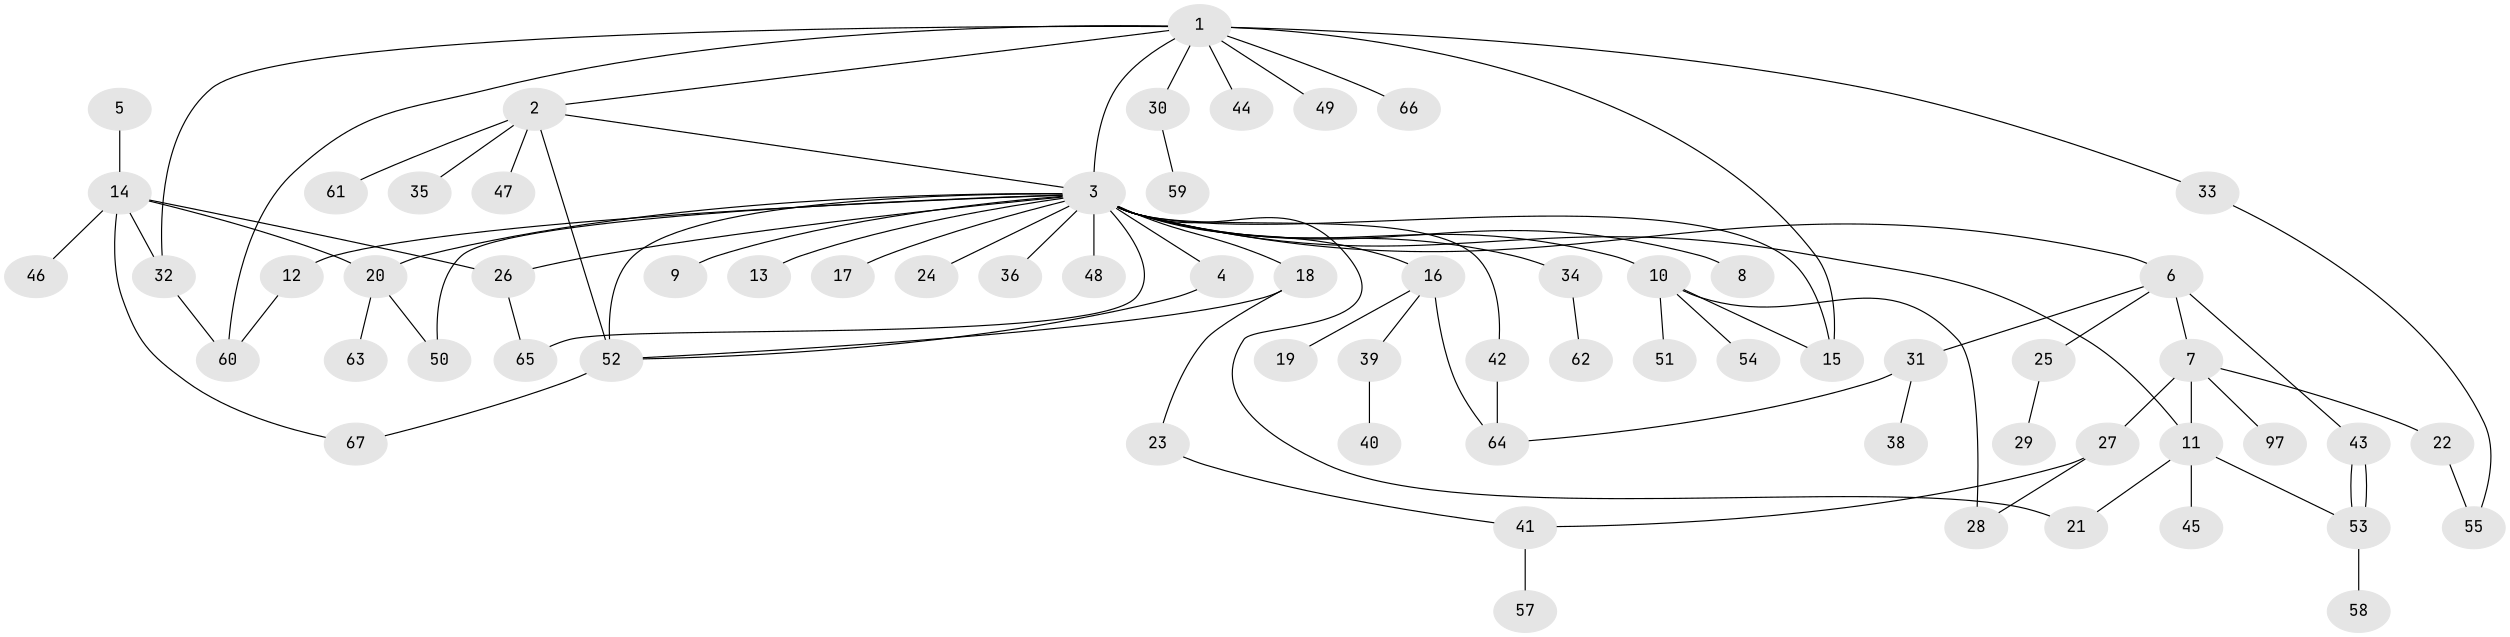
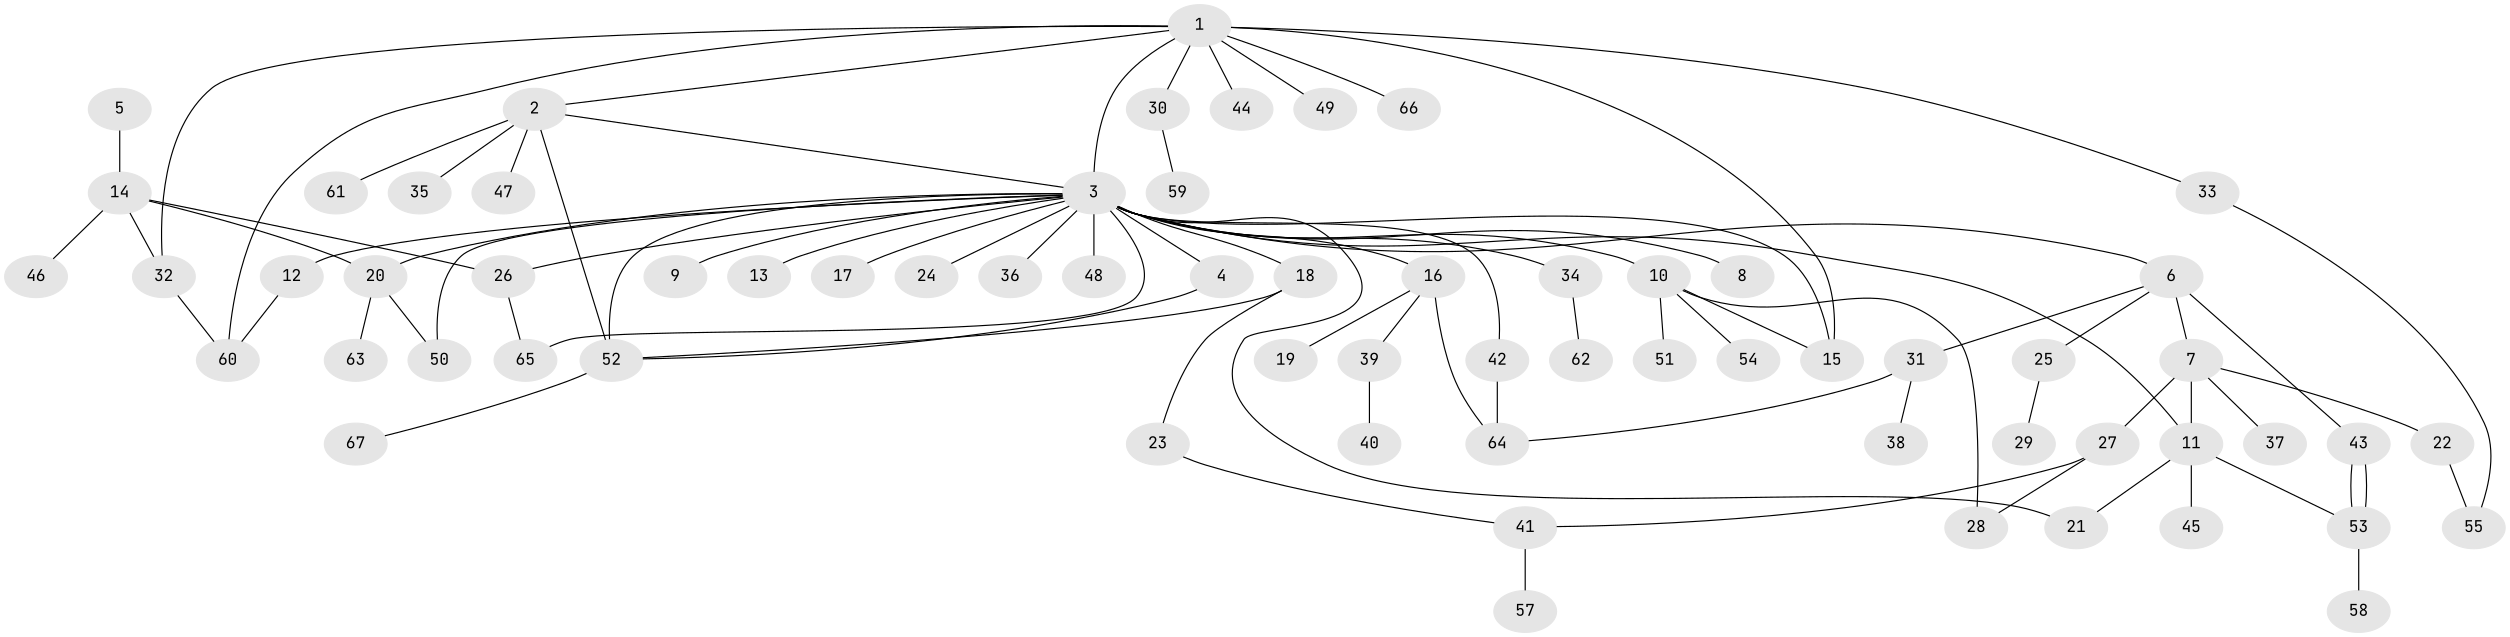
(170, 369) -> none
(2275, 444) -> (2275, 444)
